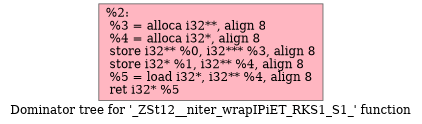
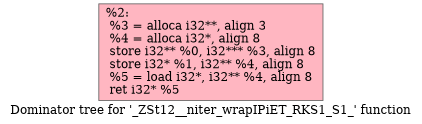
(186, 26) -> (186, 26)
